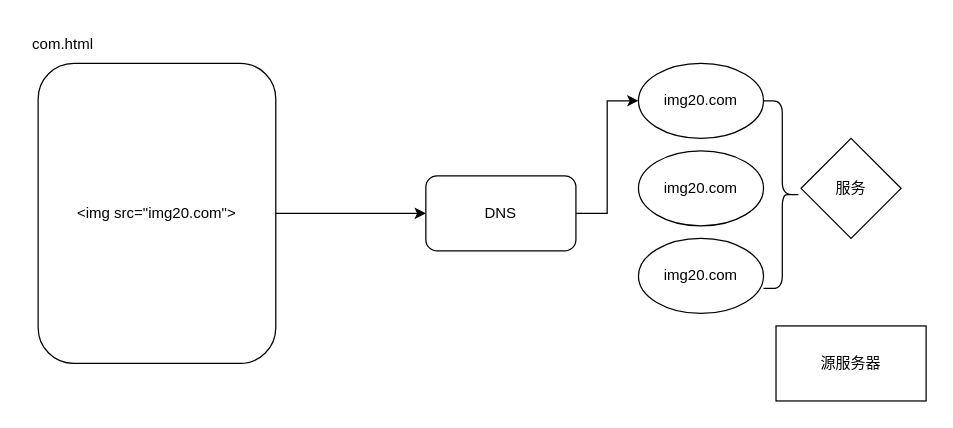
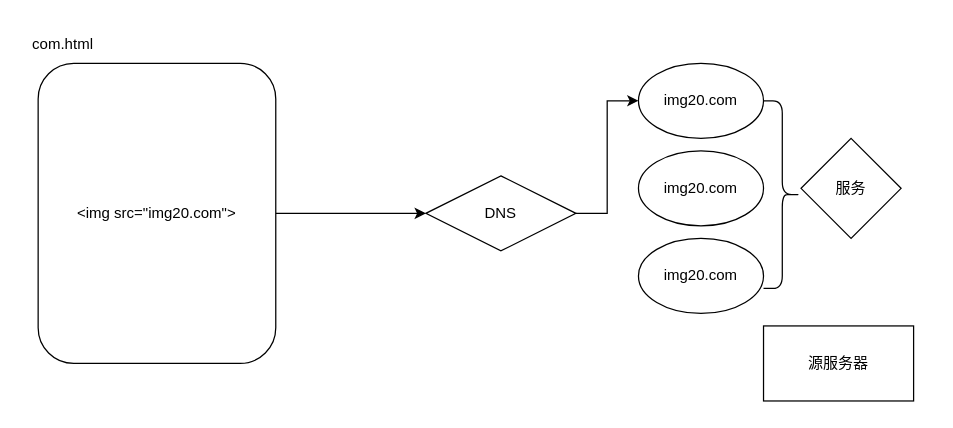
(501, 213) -> (501, 213)
(851, 363) -> (838, 363)
